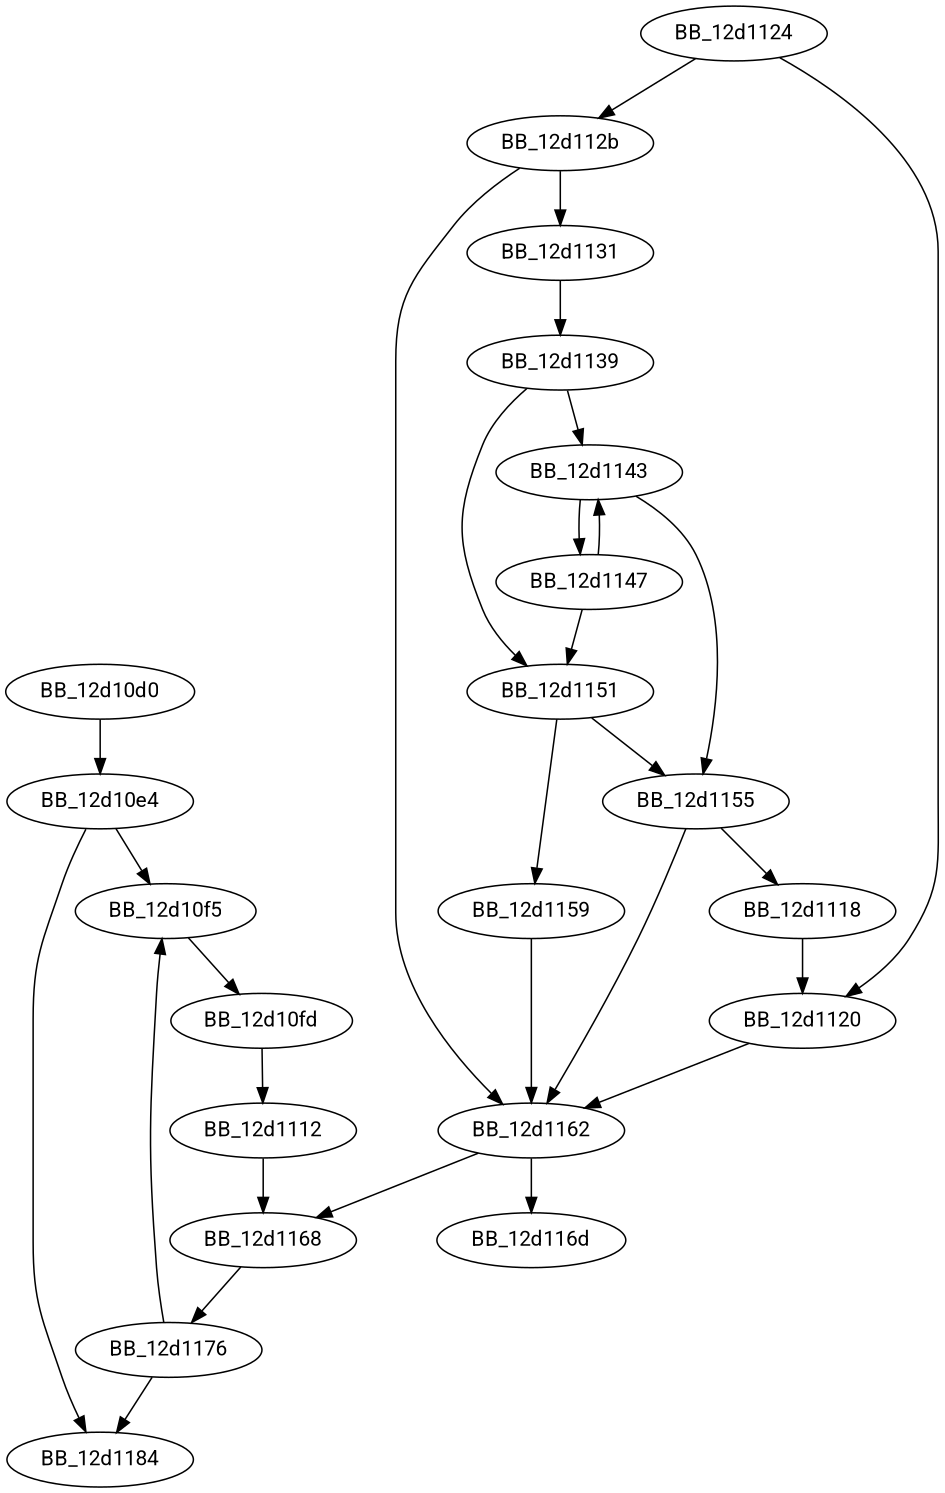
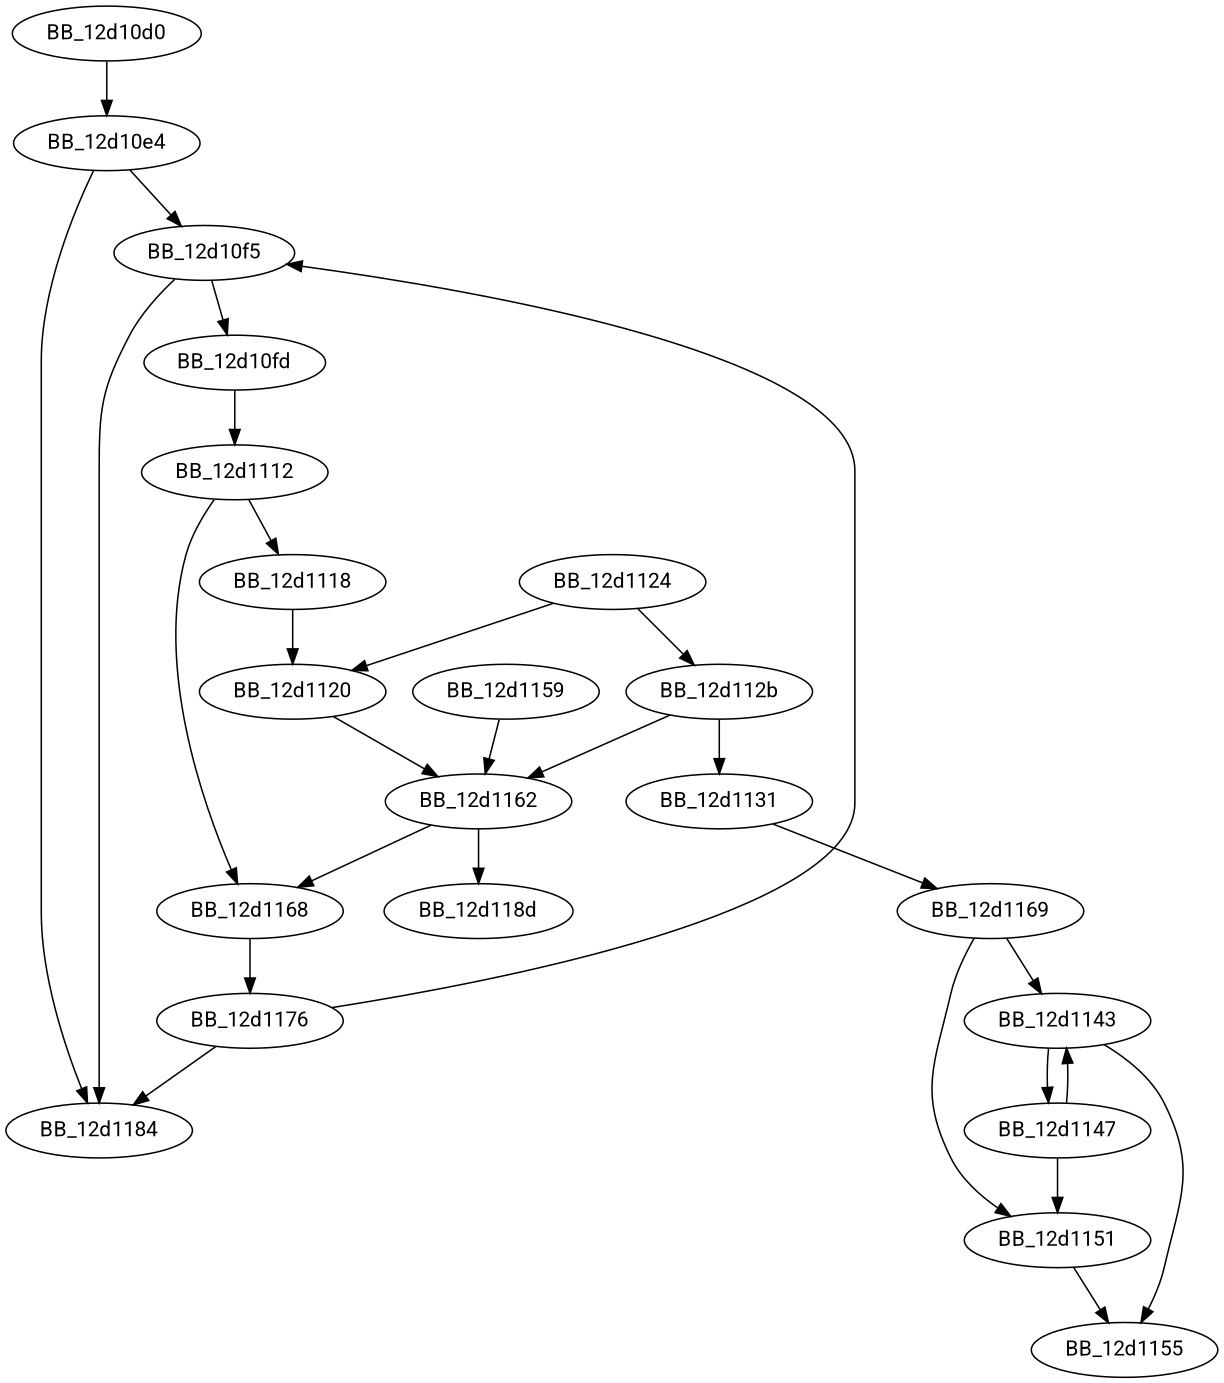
(560, 363) -> (990, 911)
none -> (99, 673)
(547, 794) -> none
(744, 851) -> (260, 520)
(626, 962) -> none
(531, 1240) -> (479, 911)
